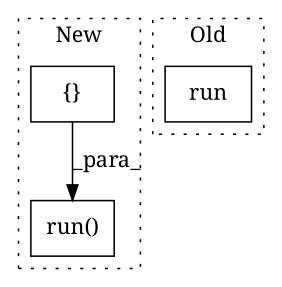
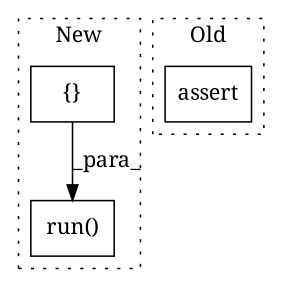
(208, 94) -> (208, 94)
